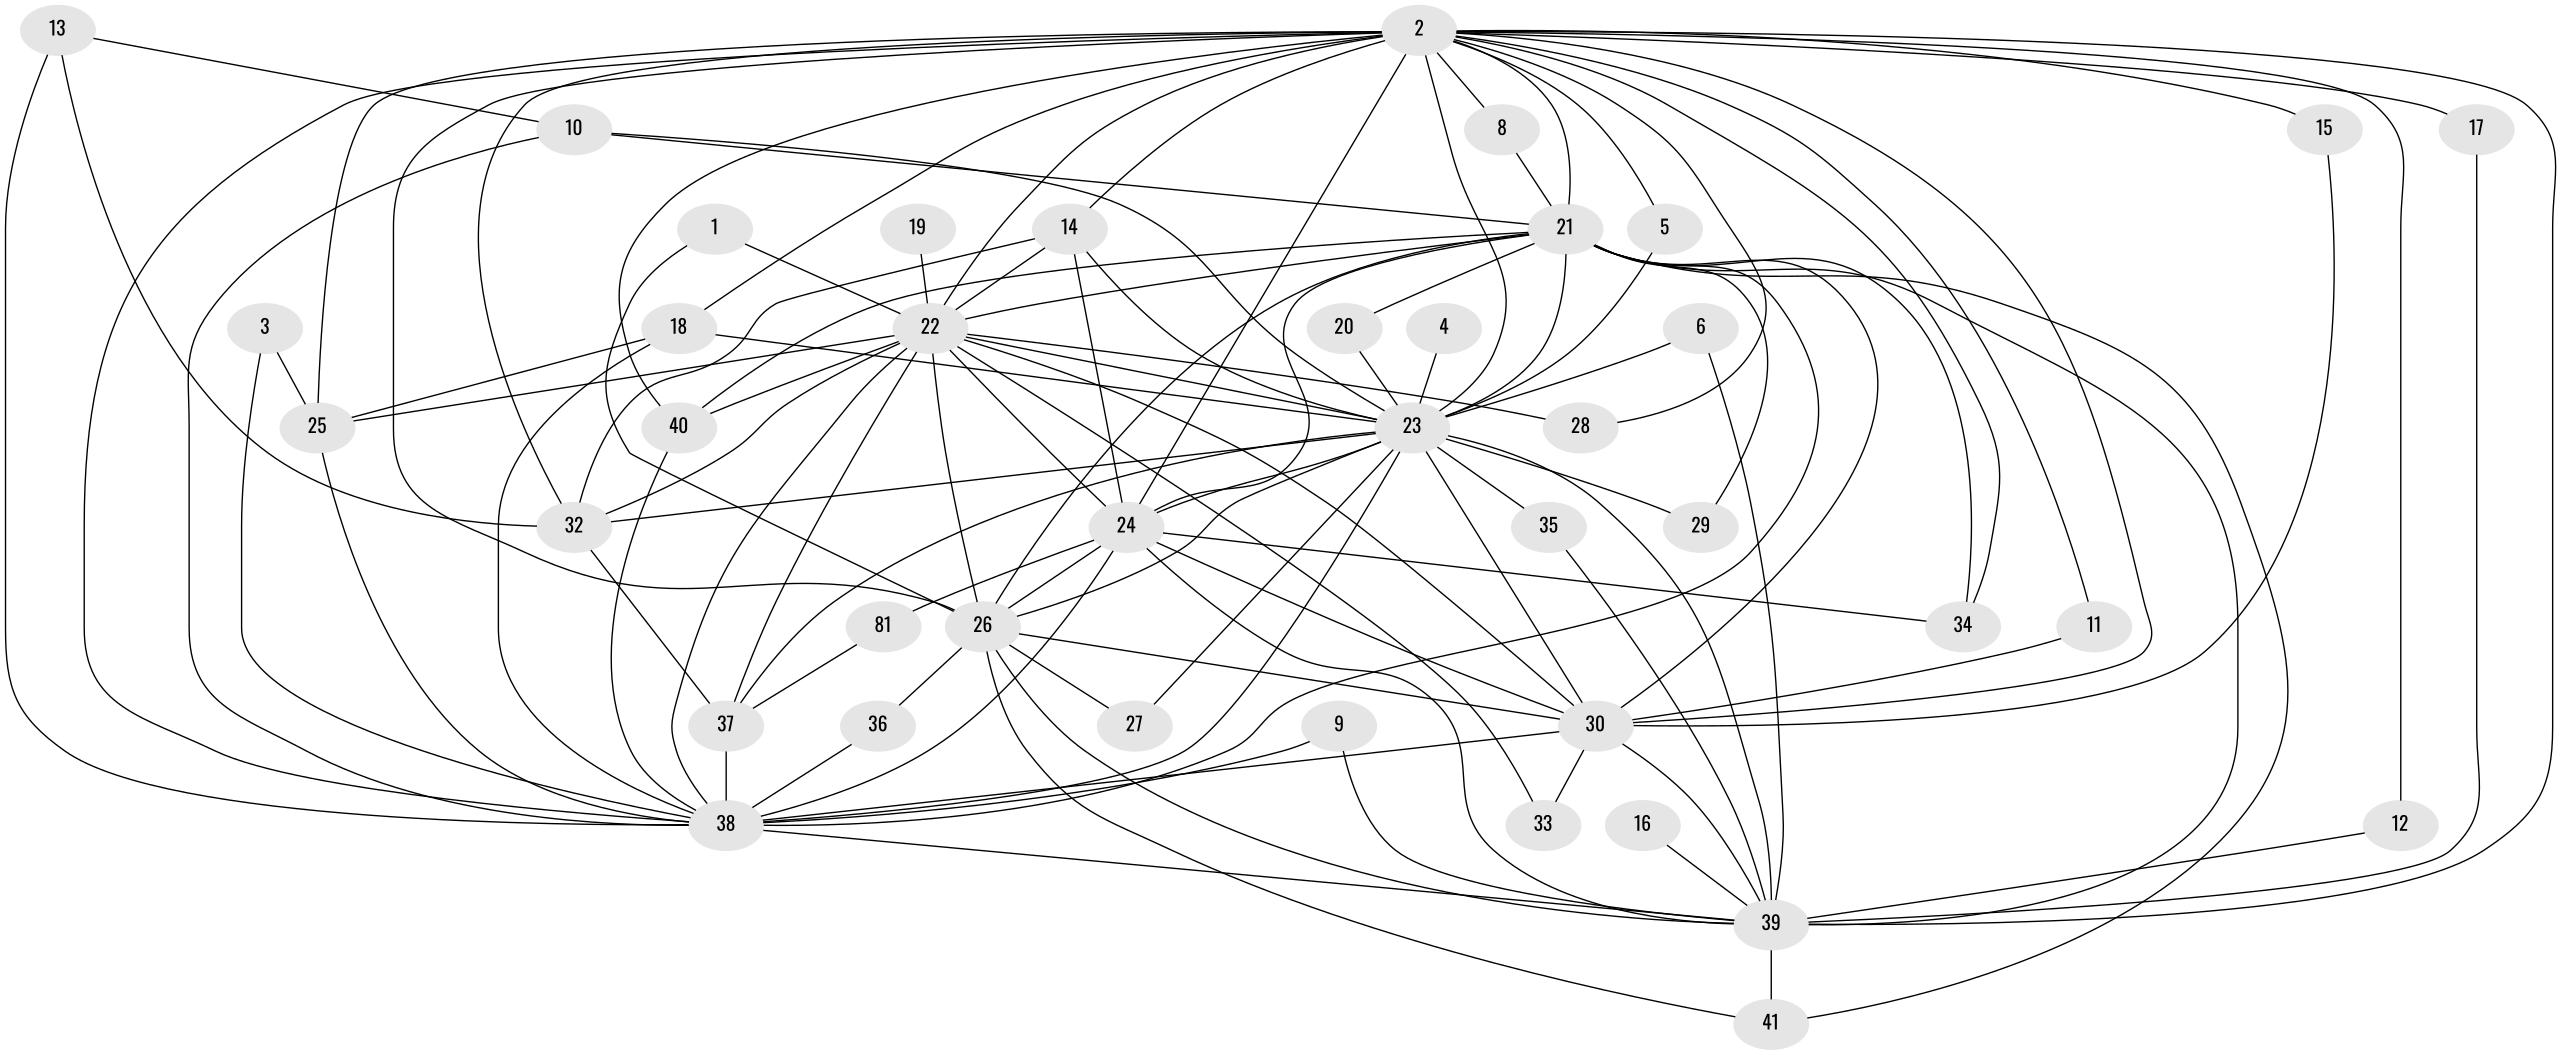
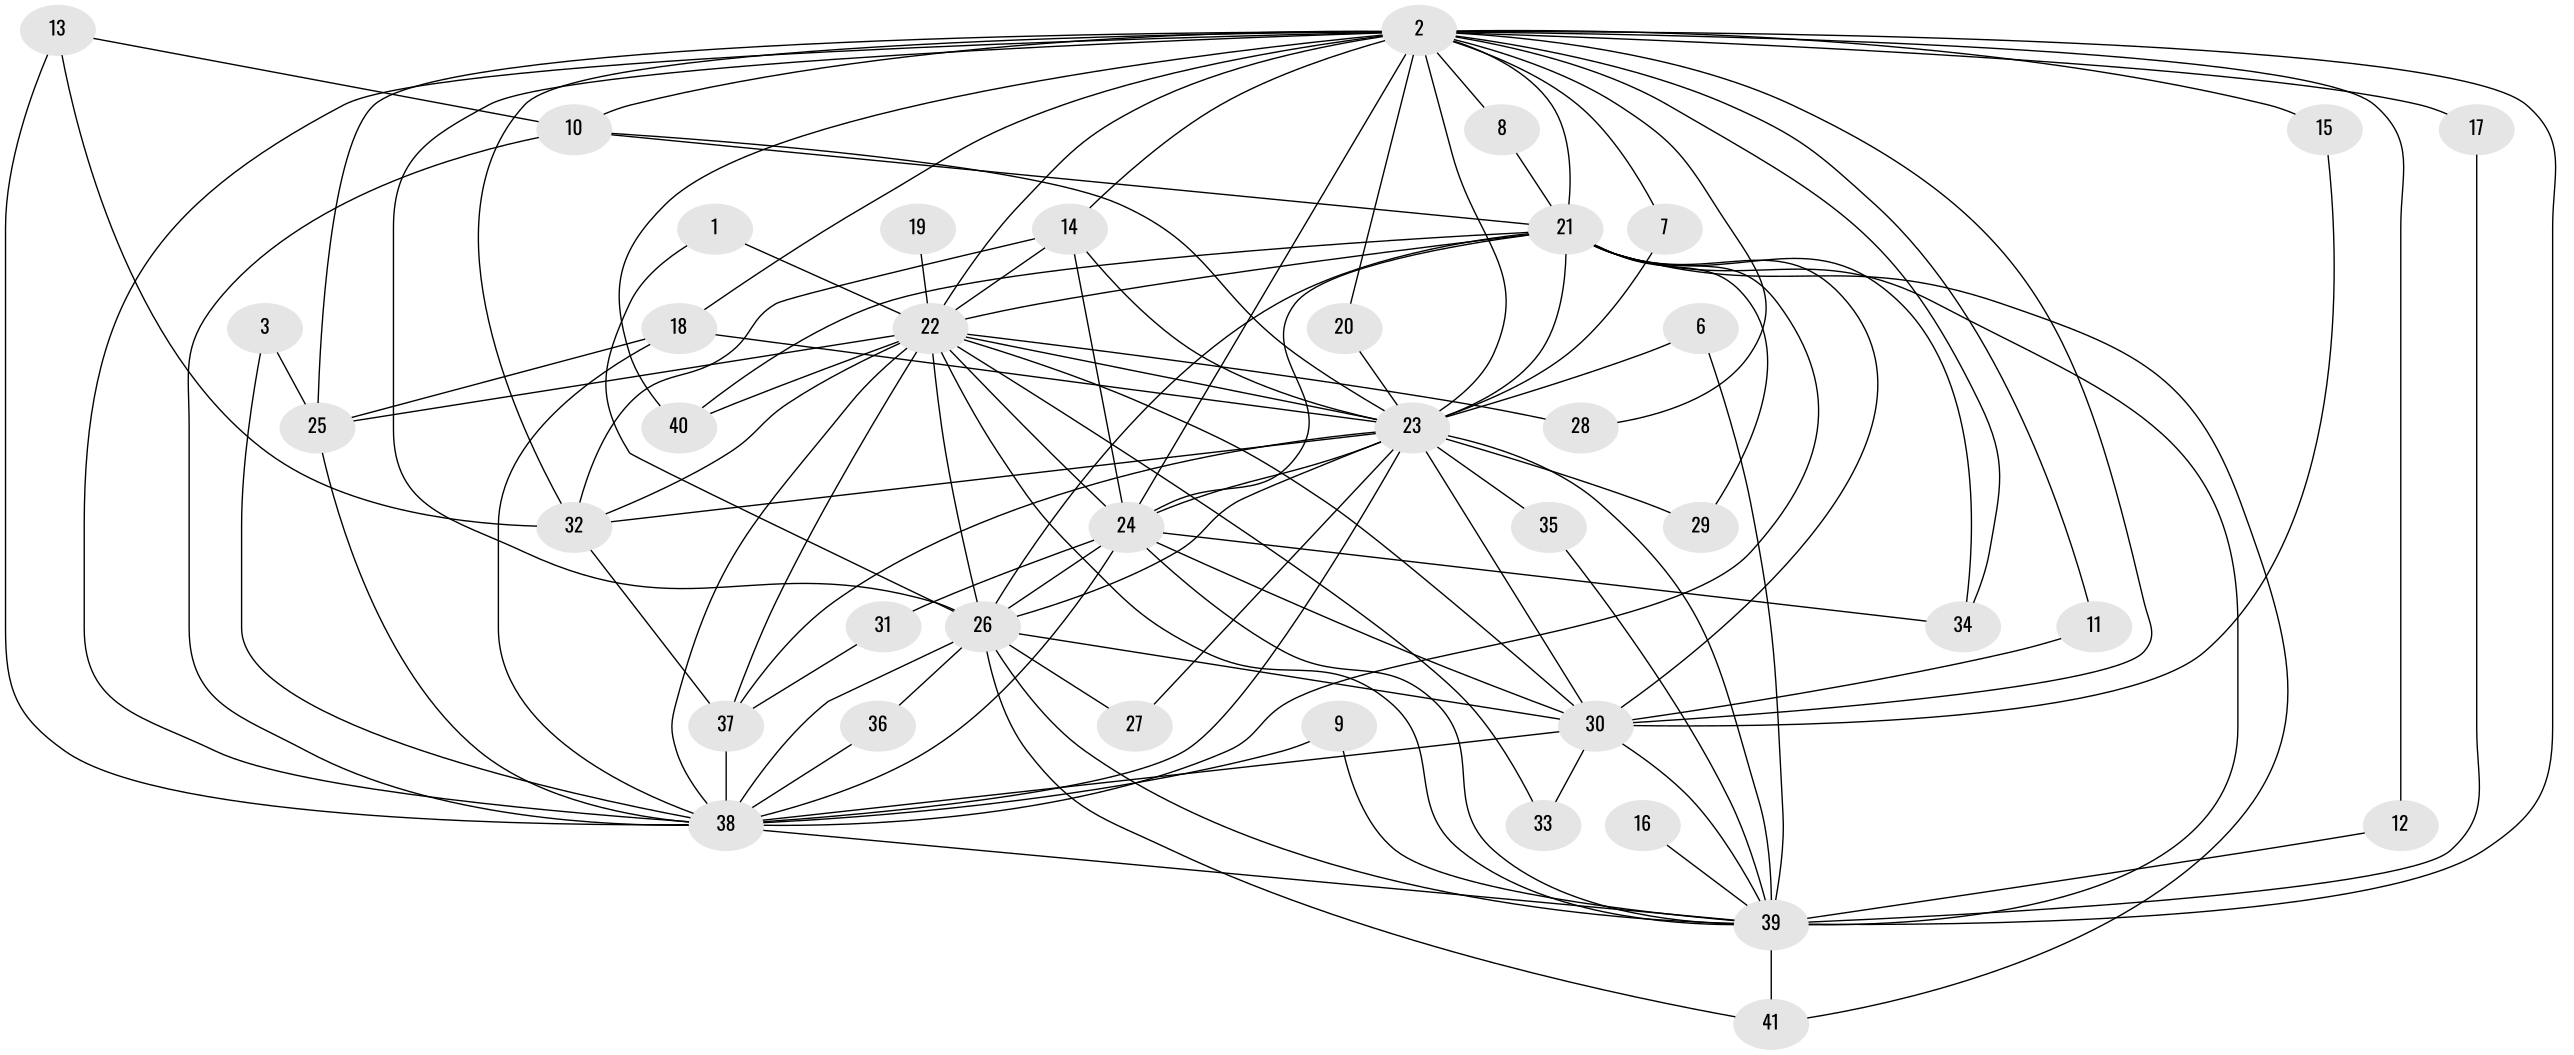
none -> (815, 70)
(1665, 229) -> (1665, 229)
(1454, 278) -> (1382, 179)
(1444, 329) -> none
(884, 627) -> (884, 627)
(612, 643) -> (830, 701)
none -> (1395, 707)
